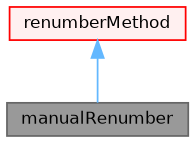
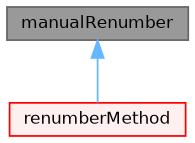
(98, 80) -> (98, 80)
